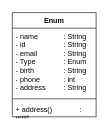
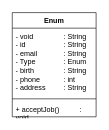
(50, 62) -> (50, 62)
(50, 110) -> (54, 110)
